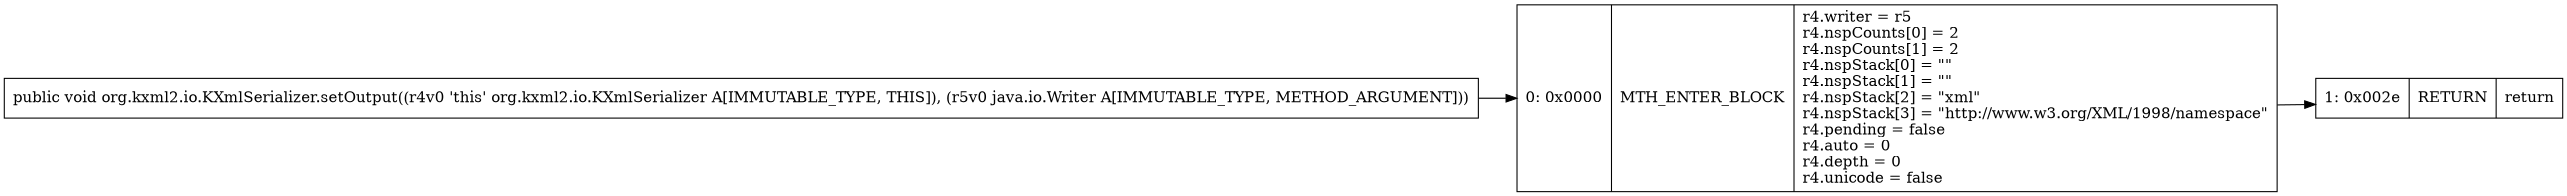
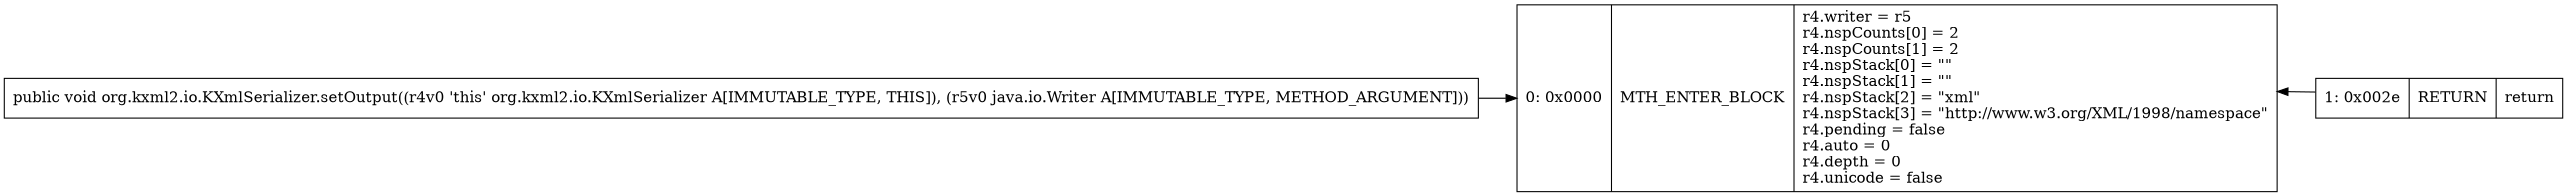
(2291, 105) -> (2302, 92)
